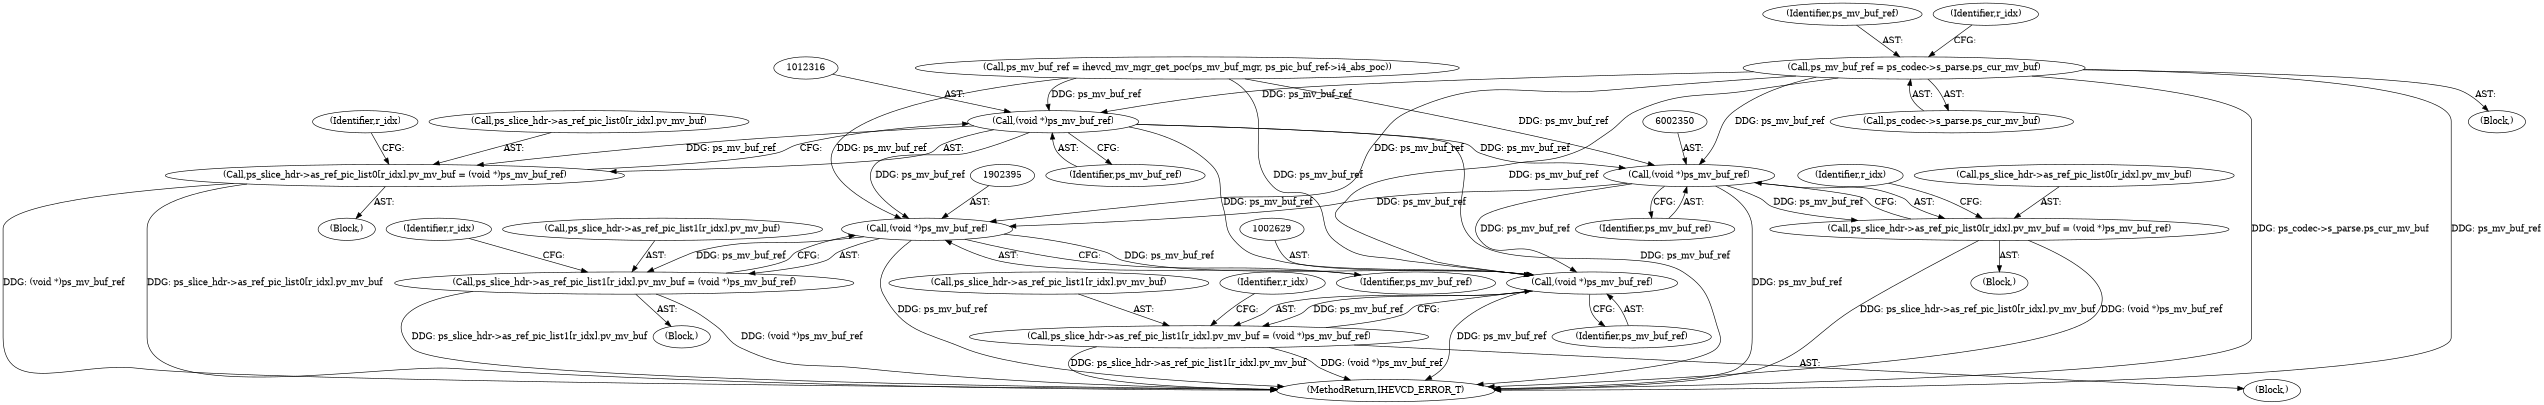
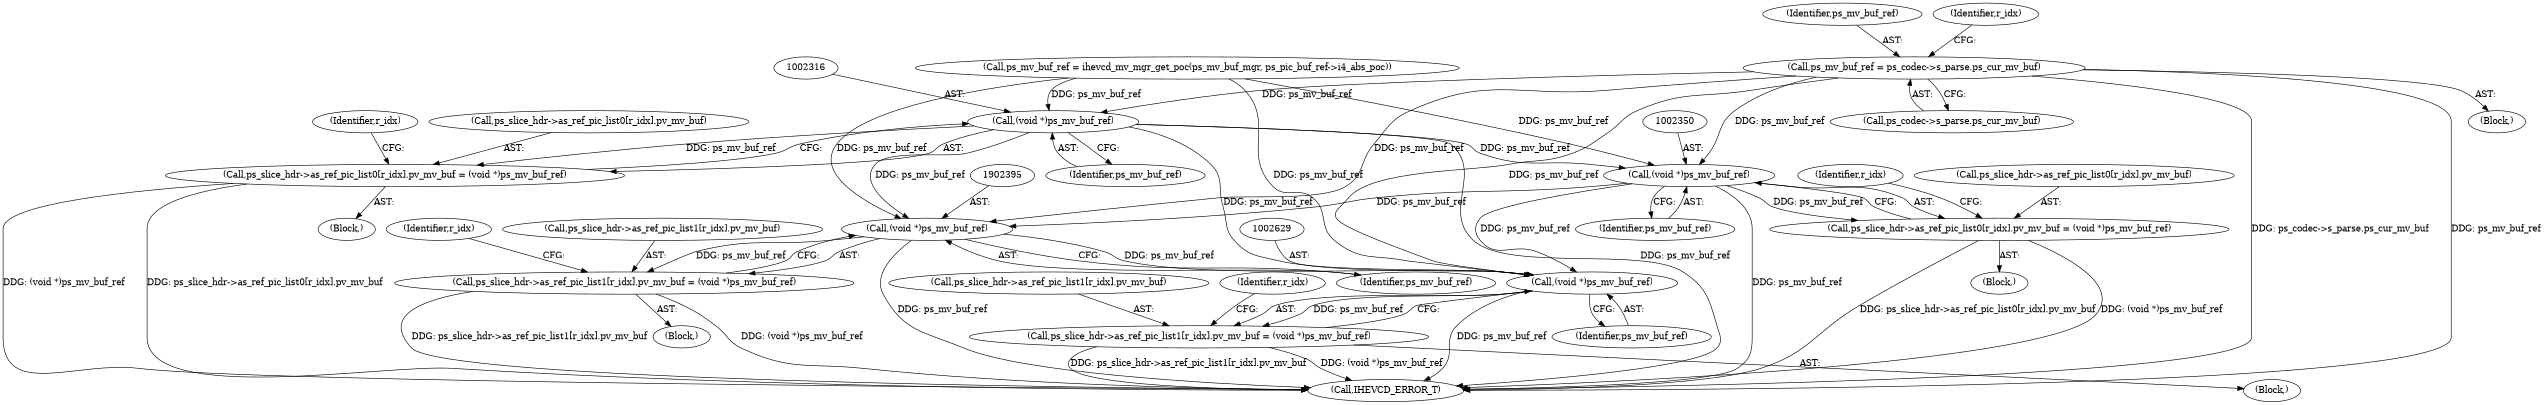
(806, 68) -> (806, 68)
(1956, 95) -> (1956, 95)
(1675, 122) -> (1675, 122)
(1386, 391) -> (1386, 391)
